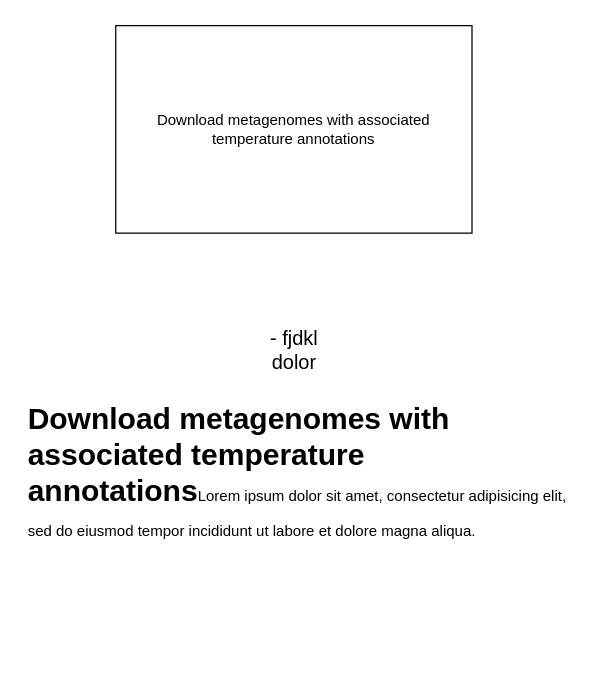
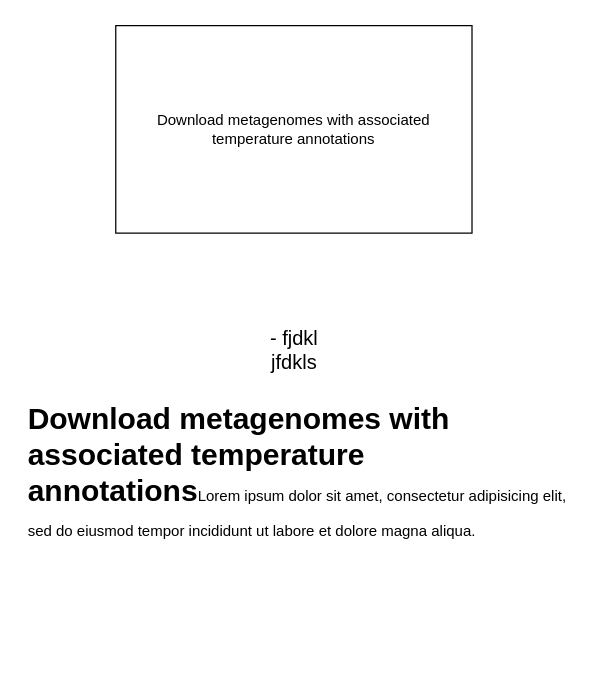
(294, 362) -> (294, 362)
